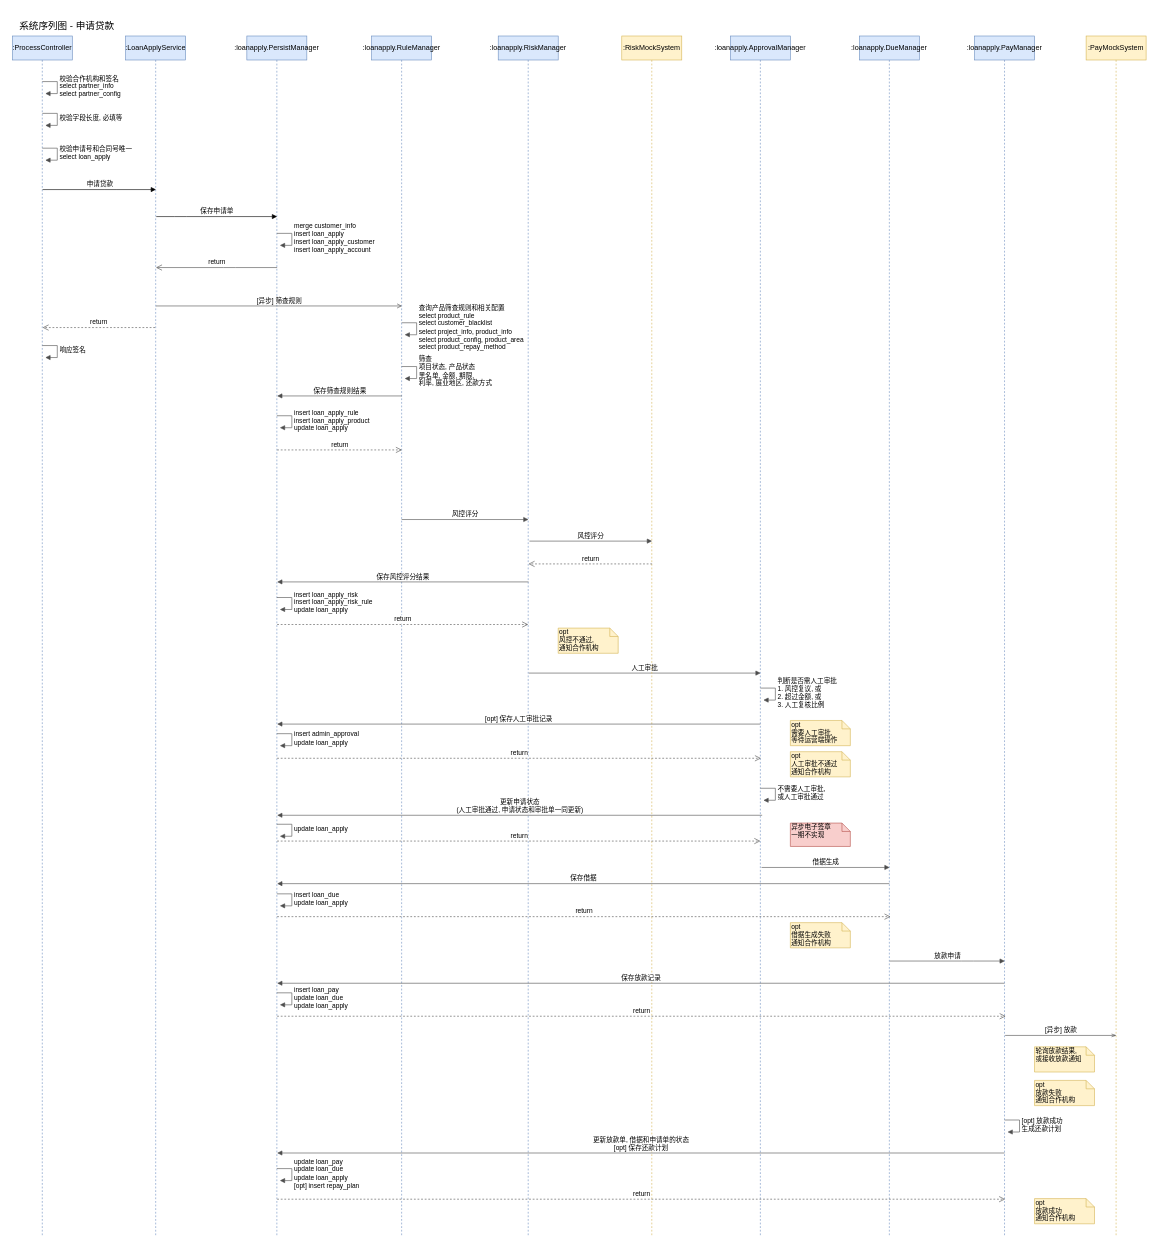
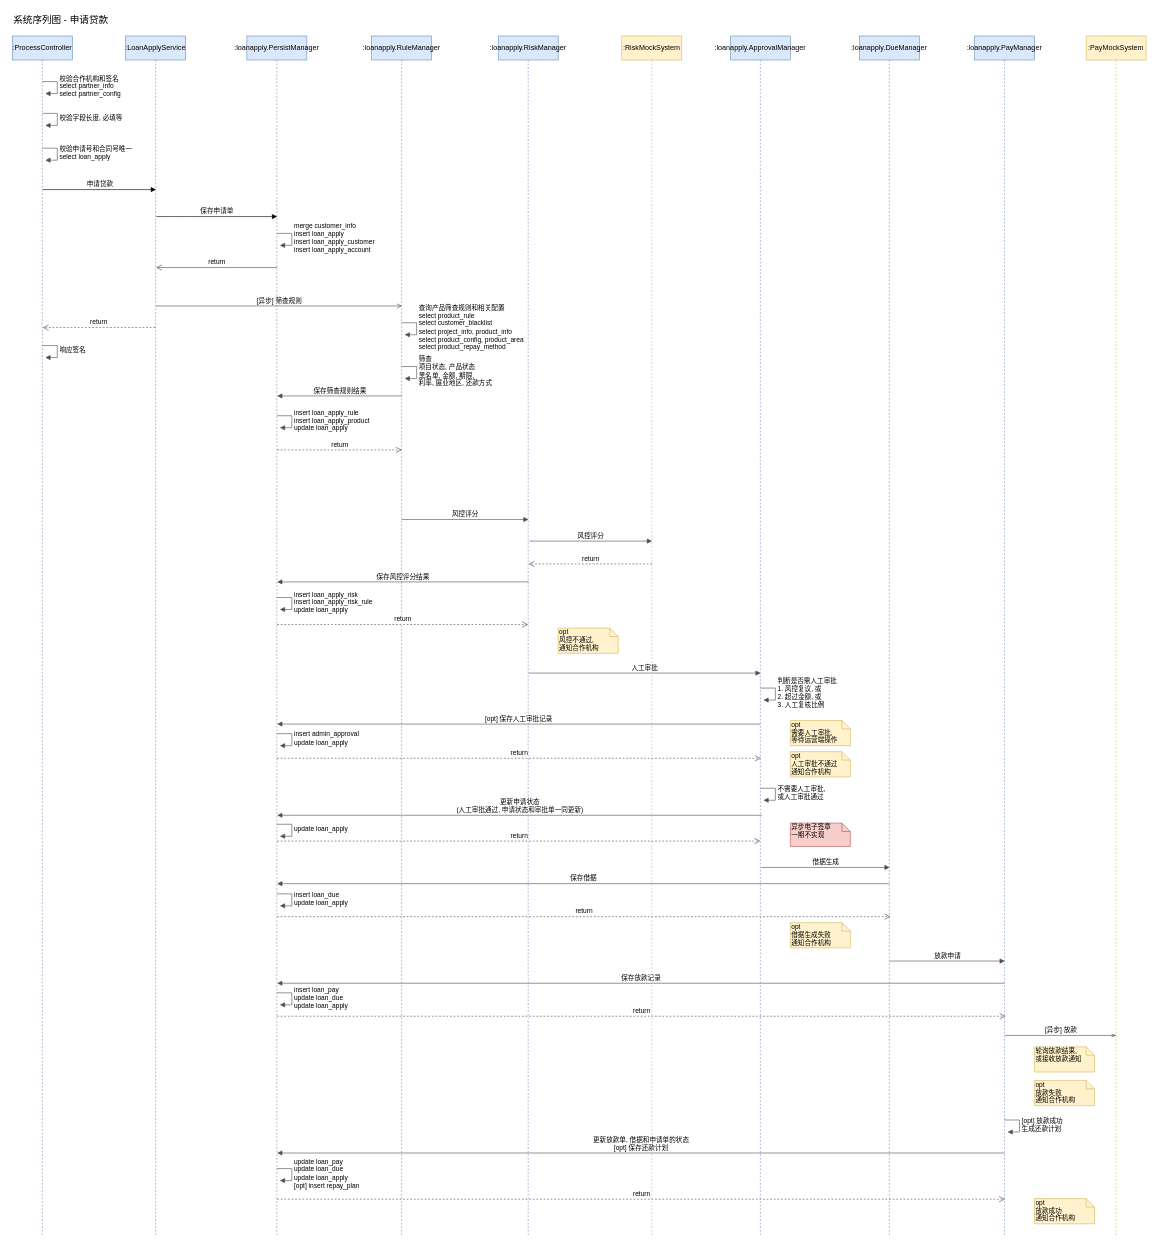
(69, 24) -> (63, 18)
